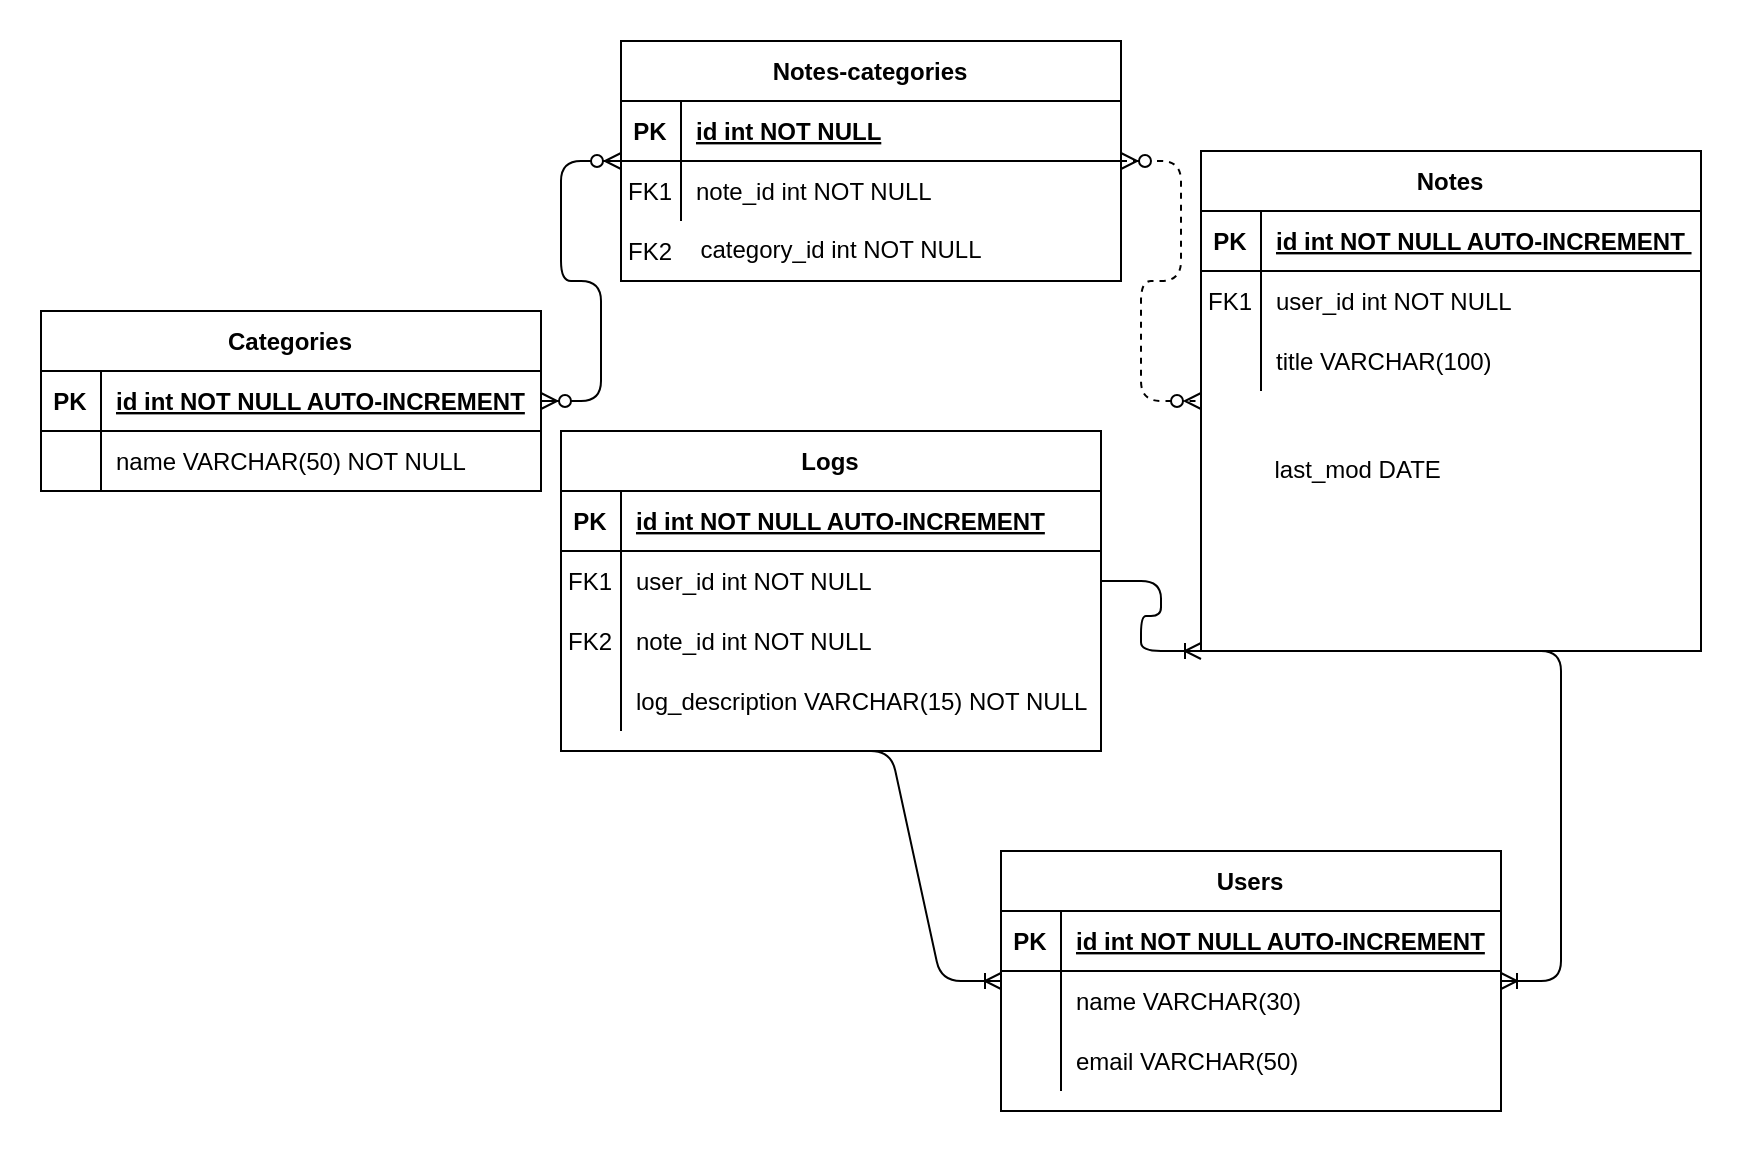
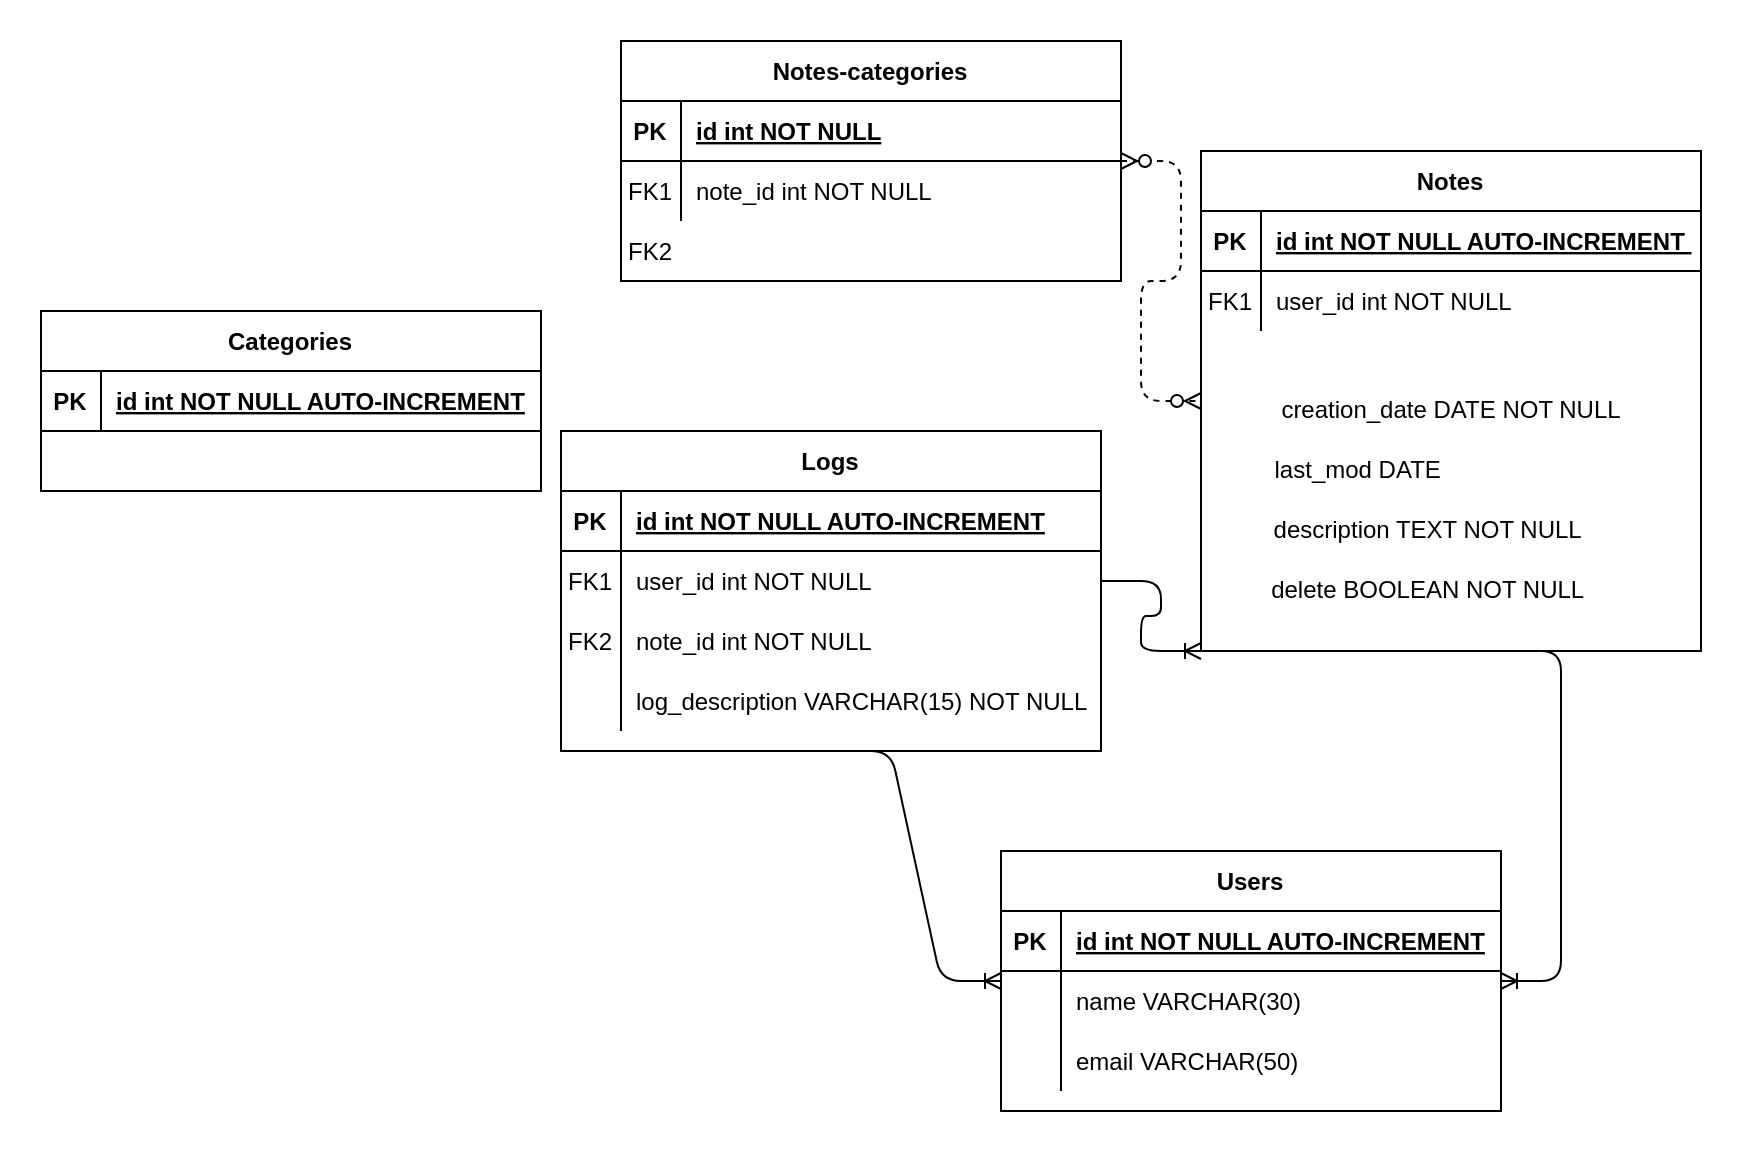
(841, 251) -> none
(579, 281) -> none
(1481, 361) -> none
none -> (1451, 411)
(321, 461) -> none
none -> (1431, 531)
none -> (1431, 591)
